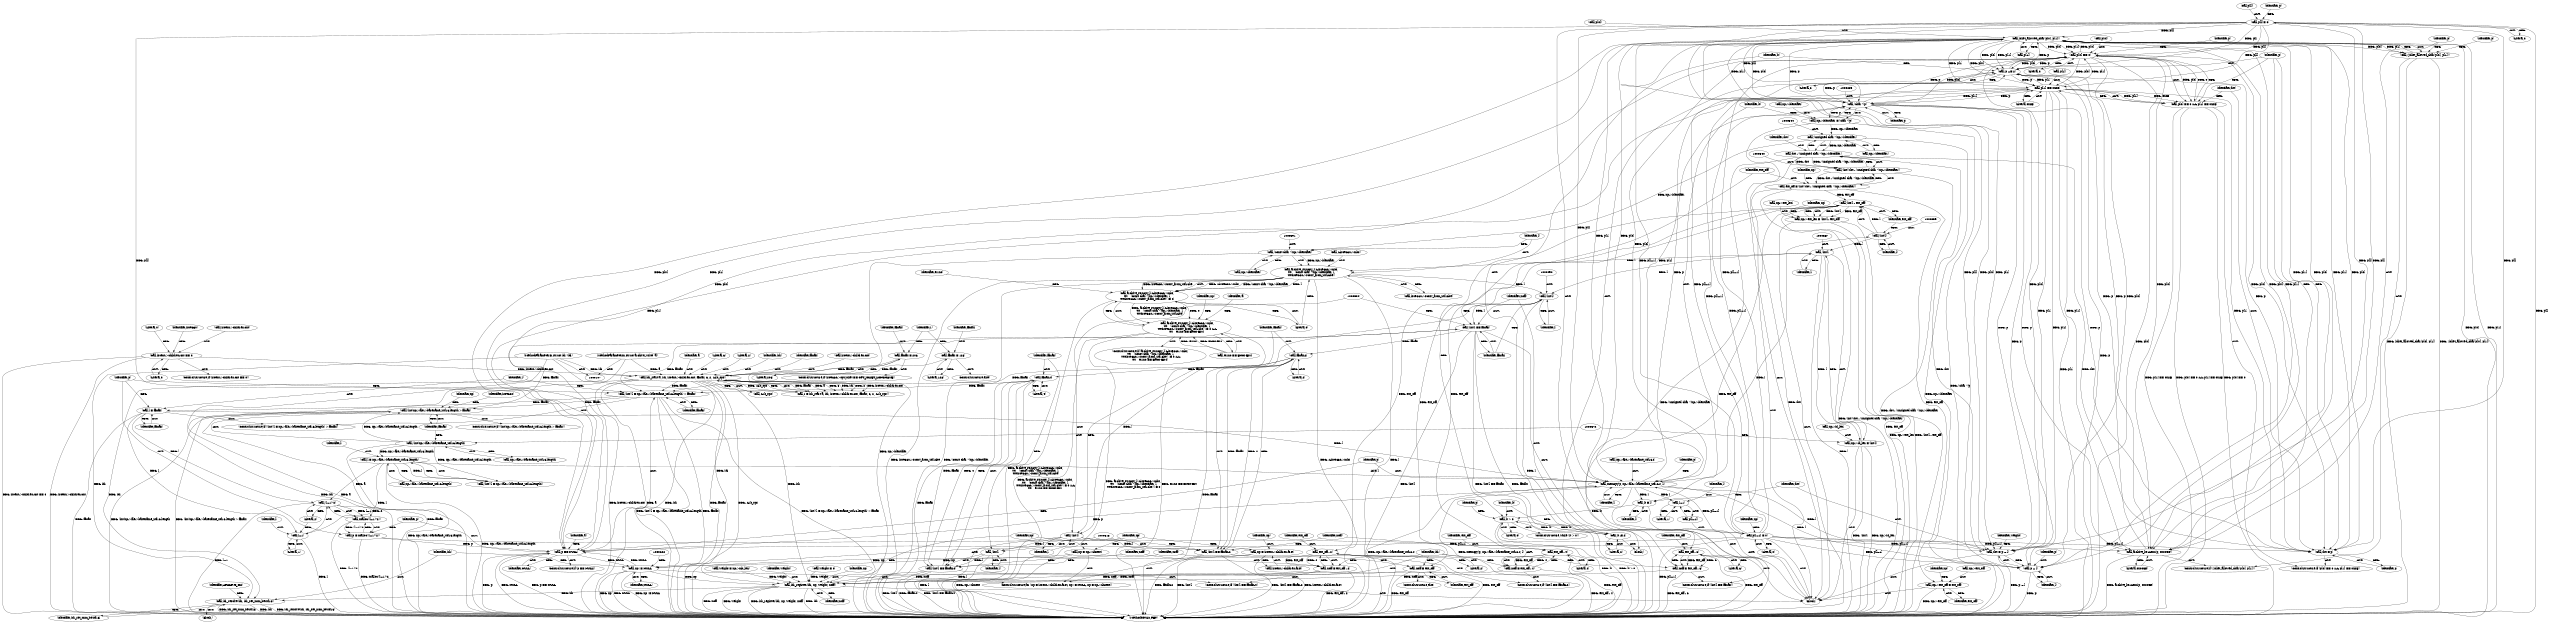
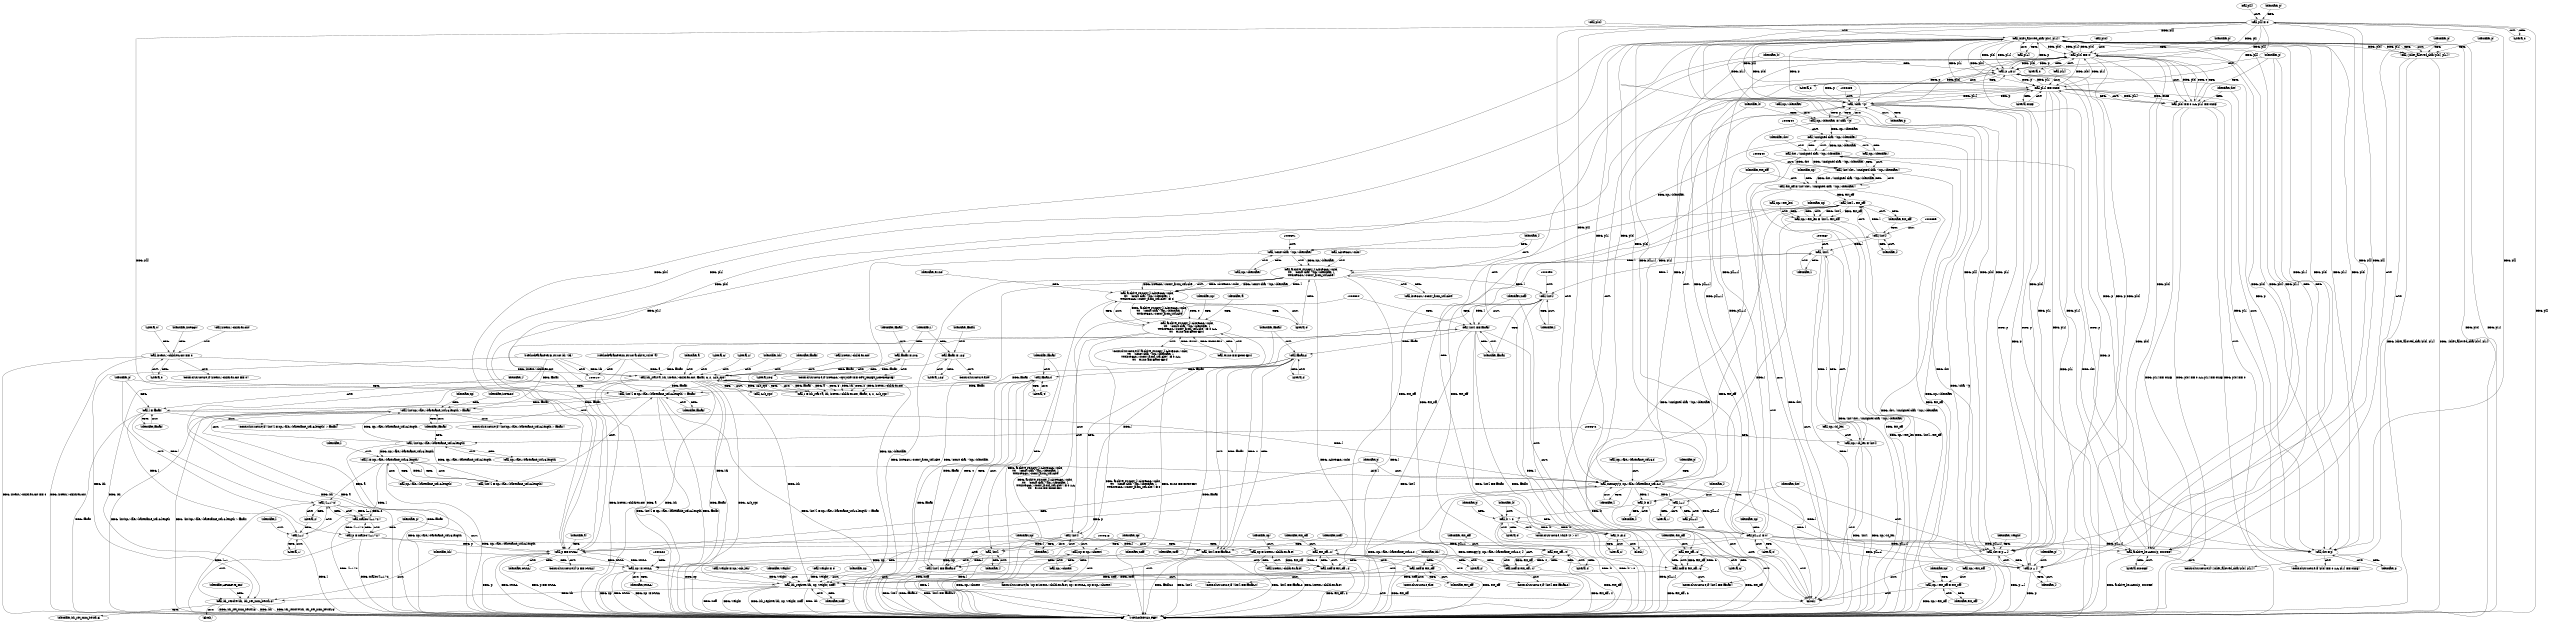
(650, 498) -> (595, 446)
none -> (1061, 569)
(142, 615) -> (260, 560)
